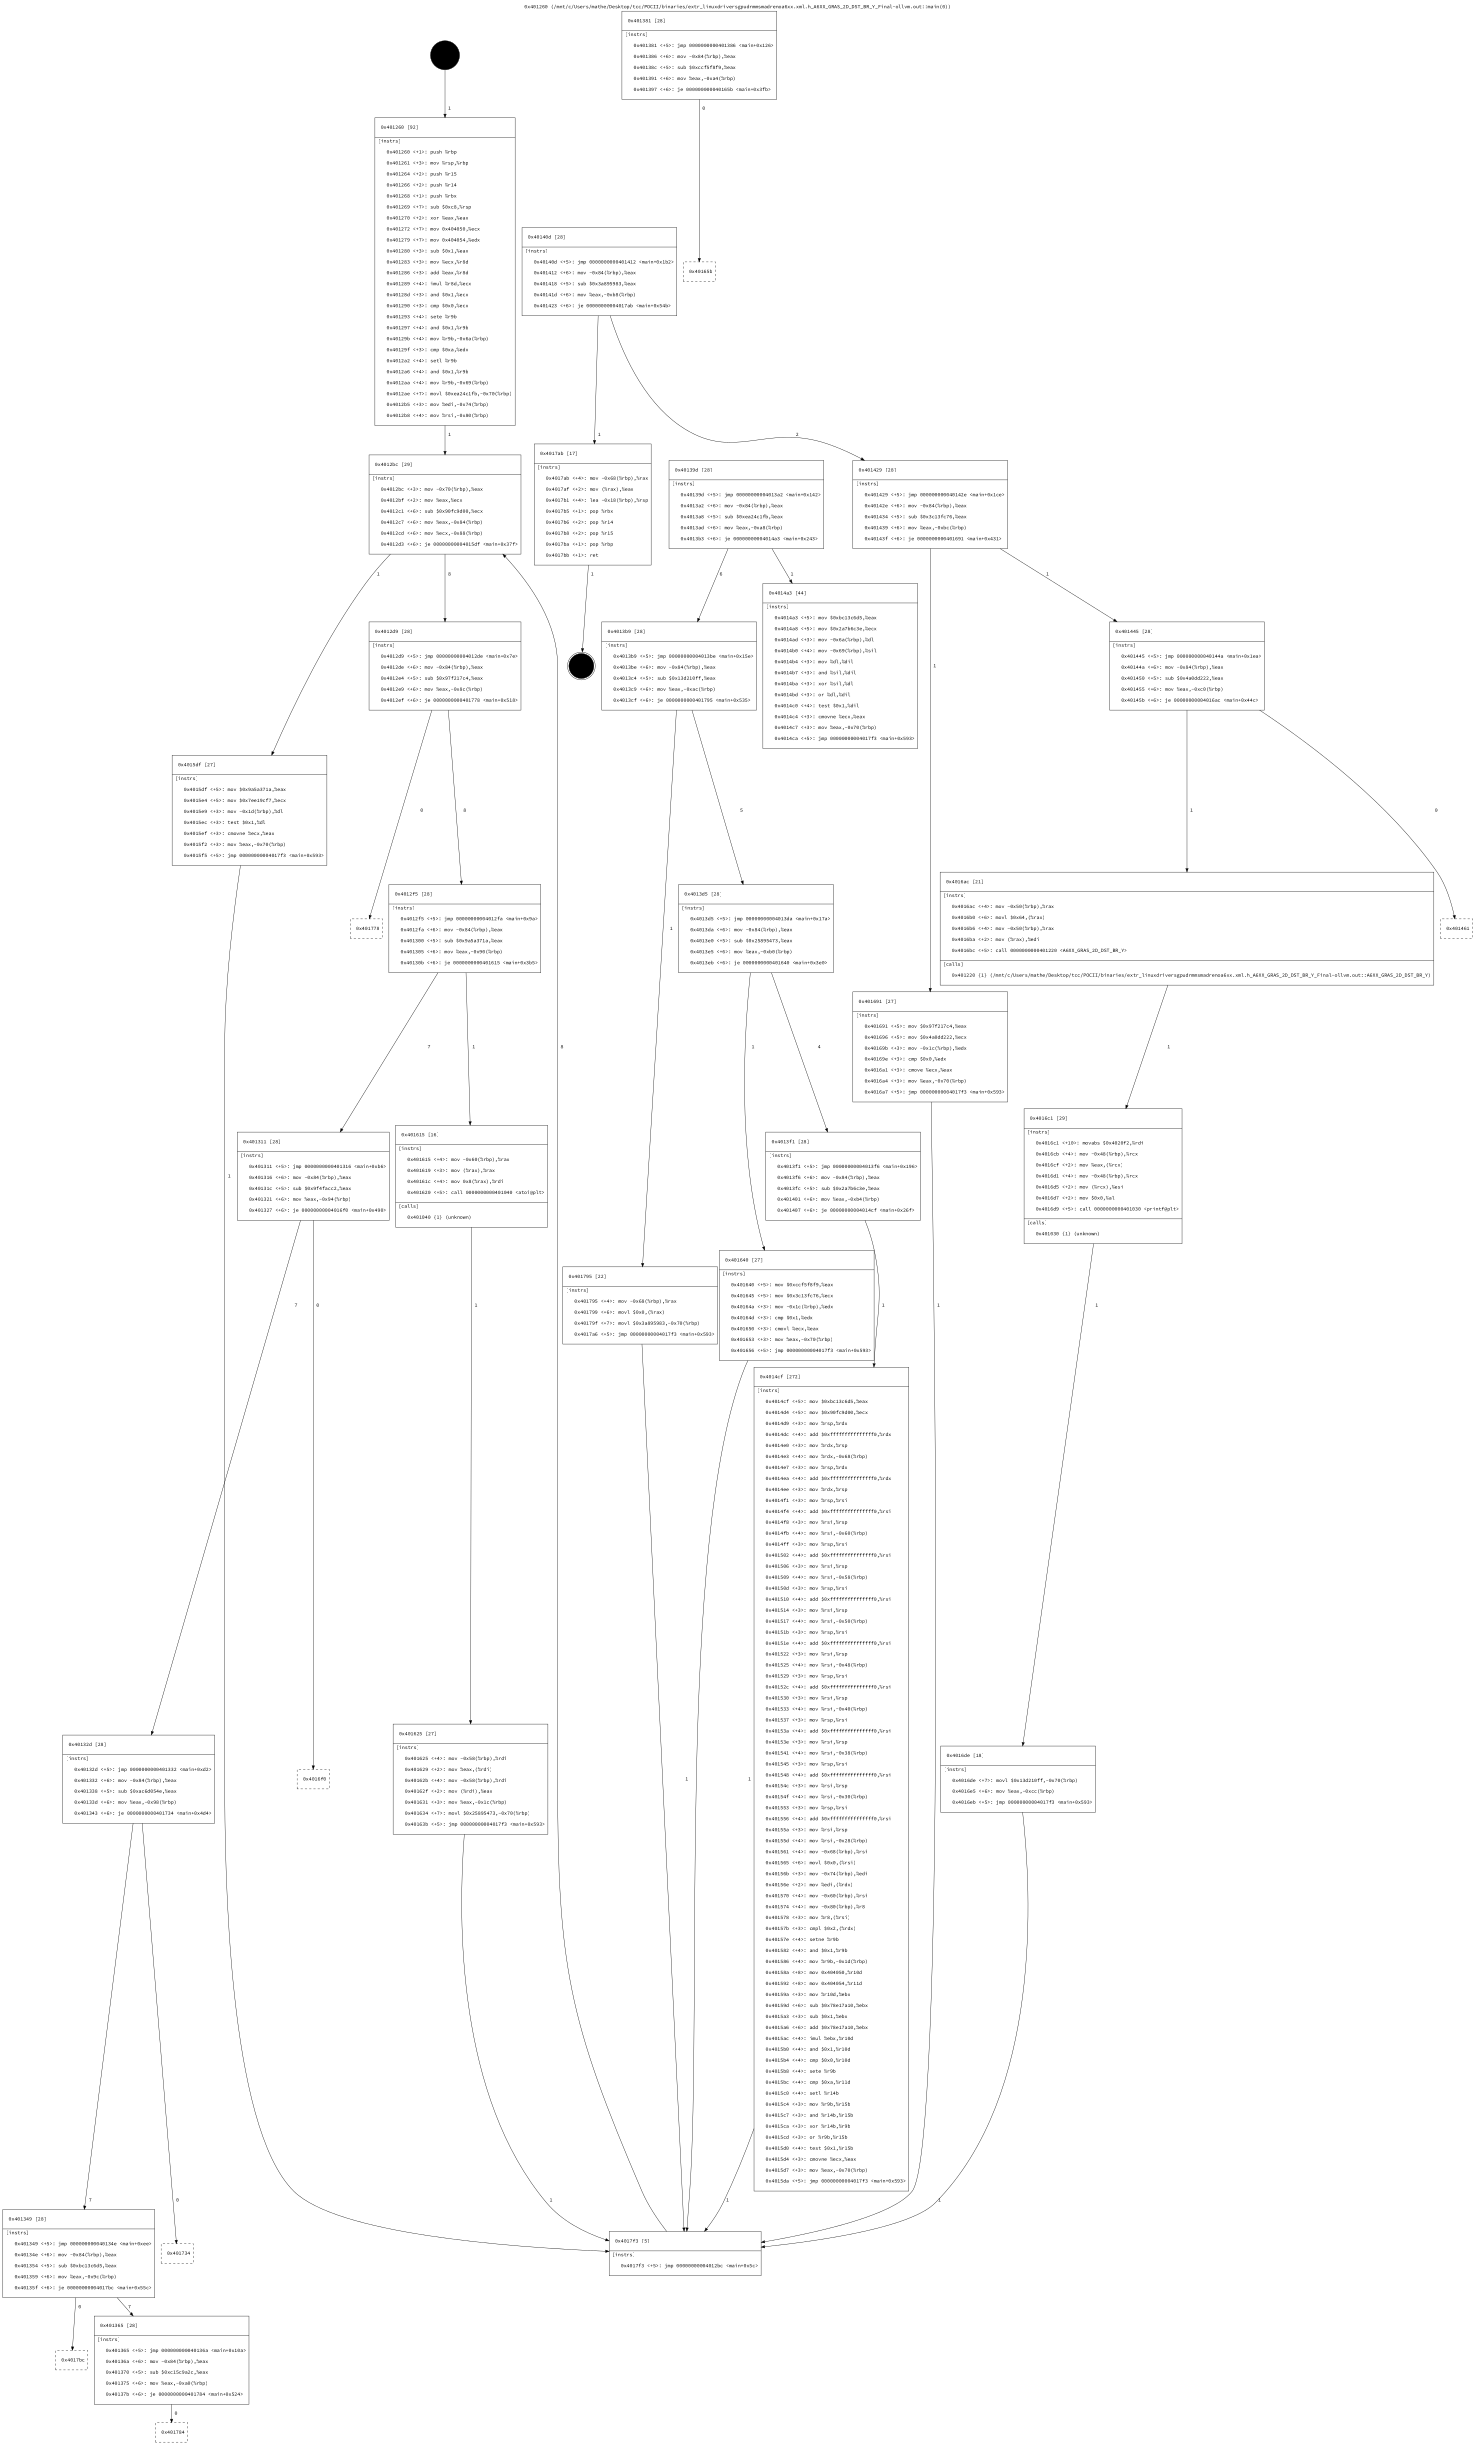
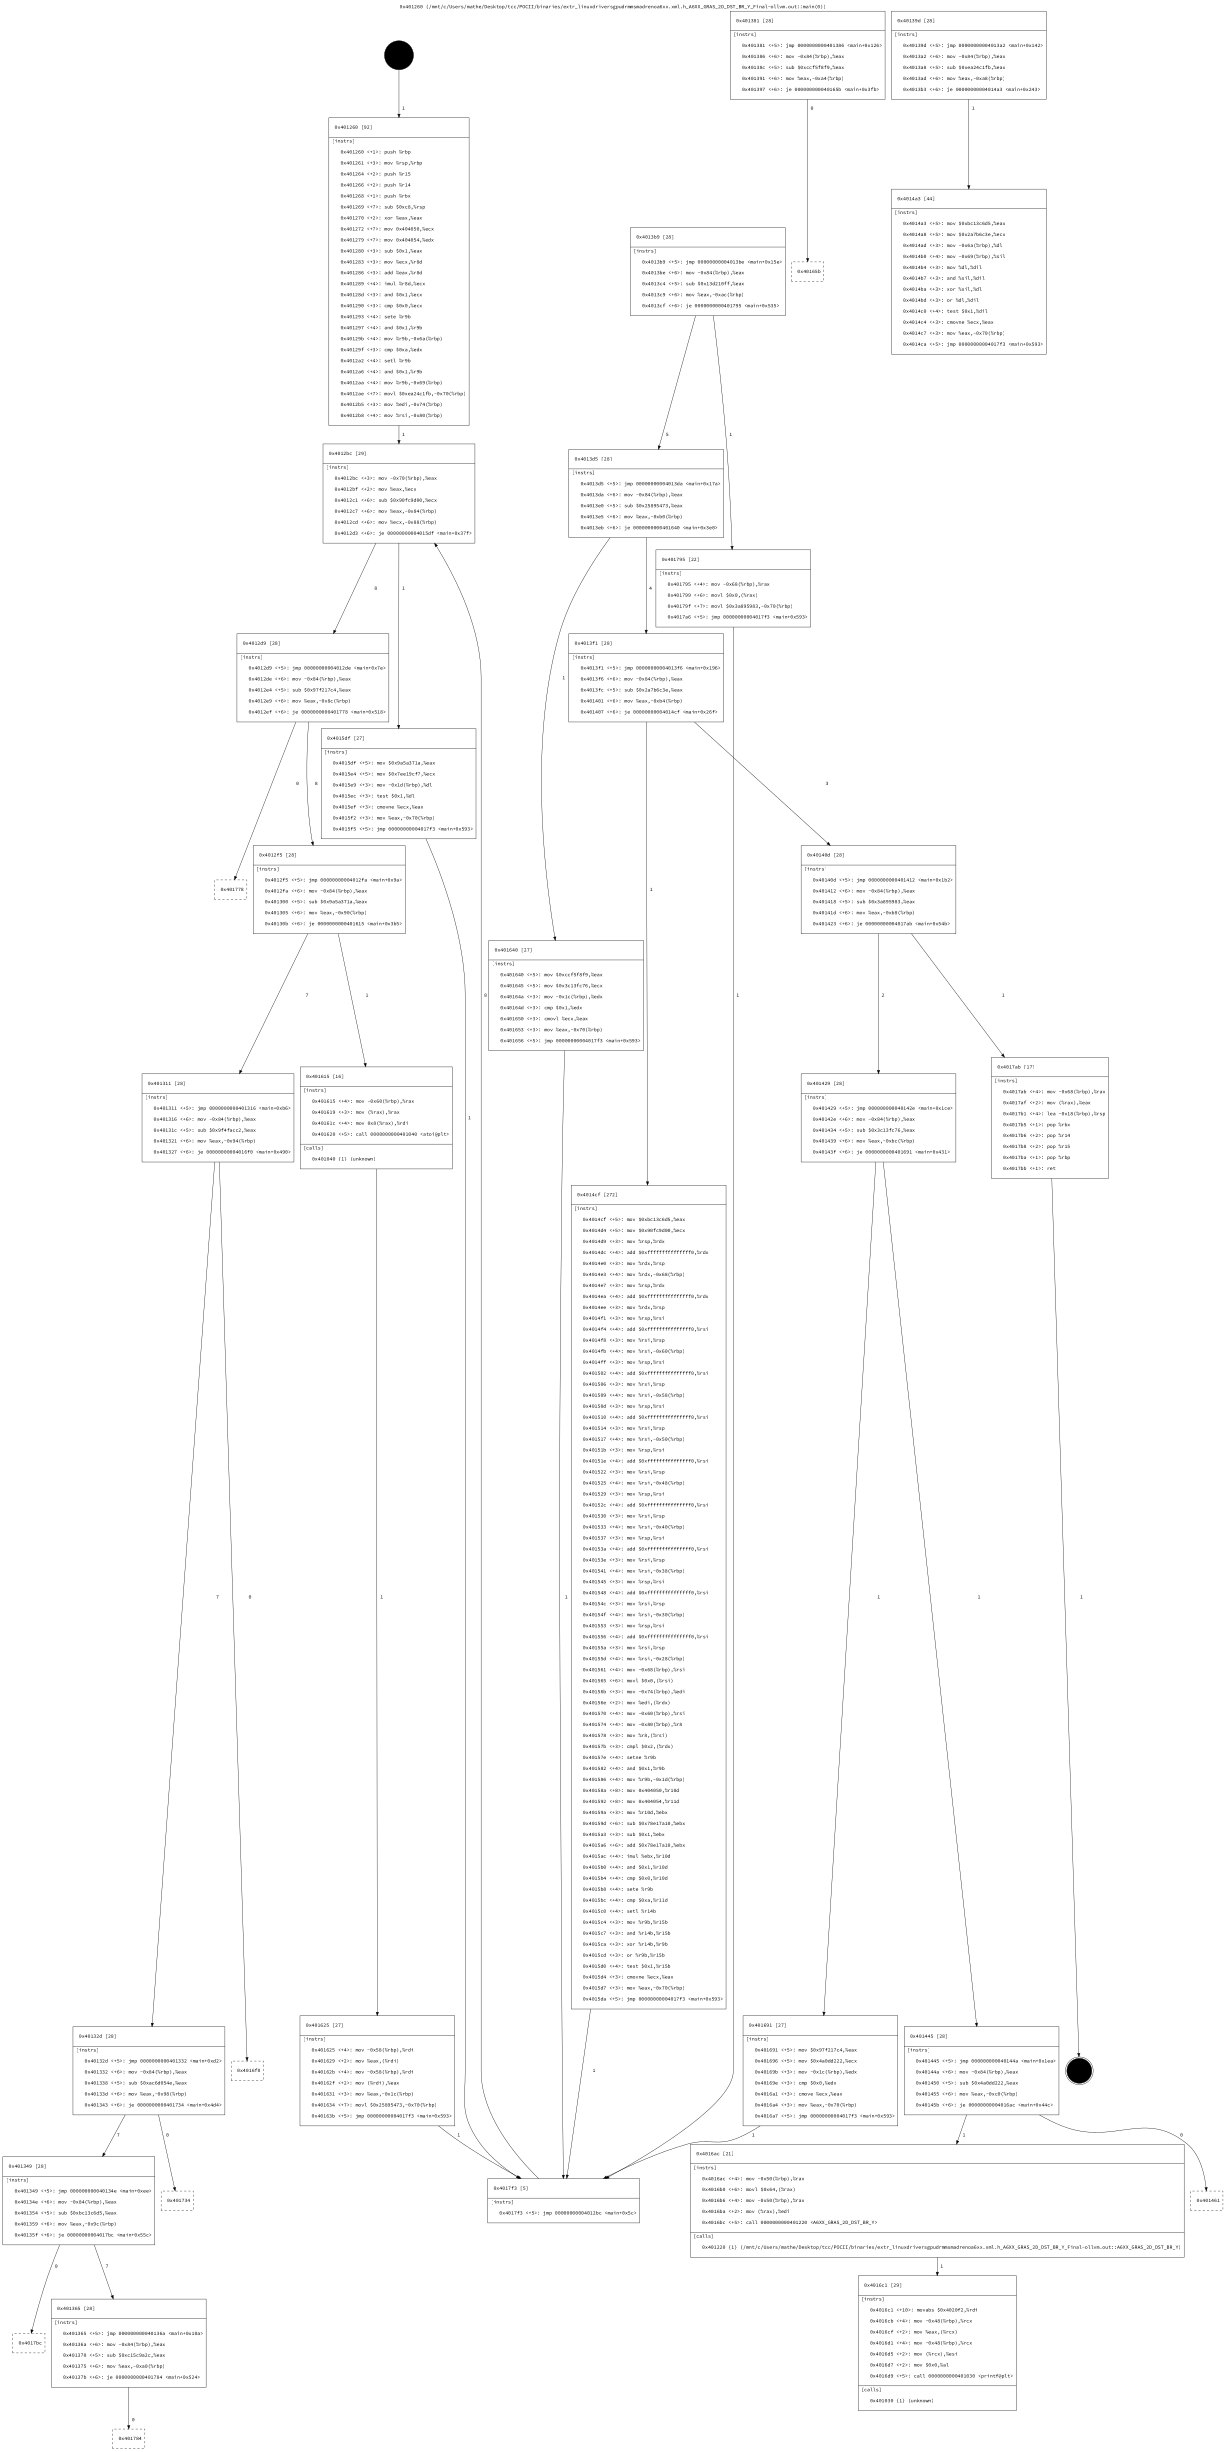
(713, 584) -> none
none -> (761, 783)
(1018, 1779) -> none
